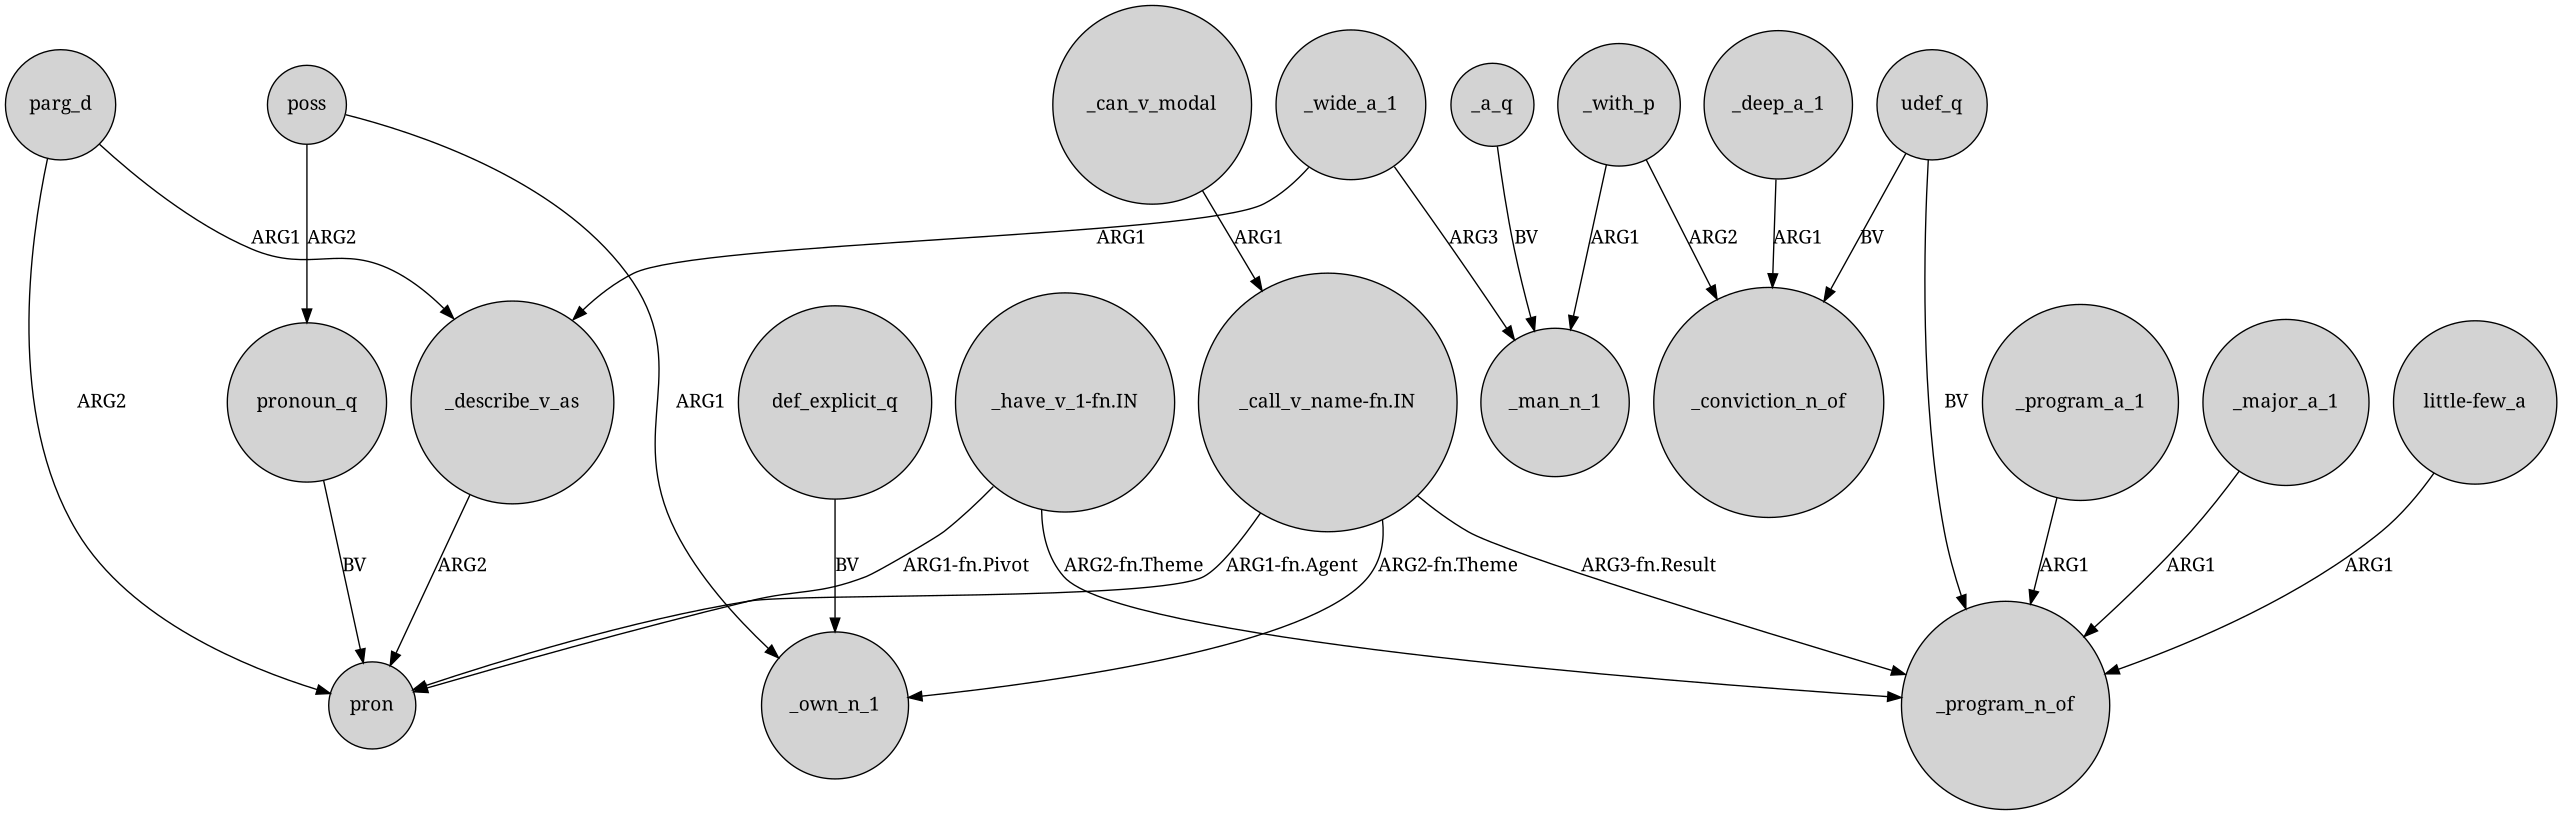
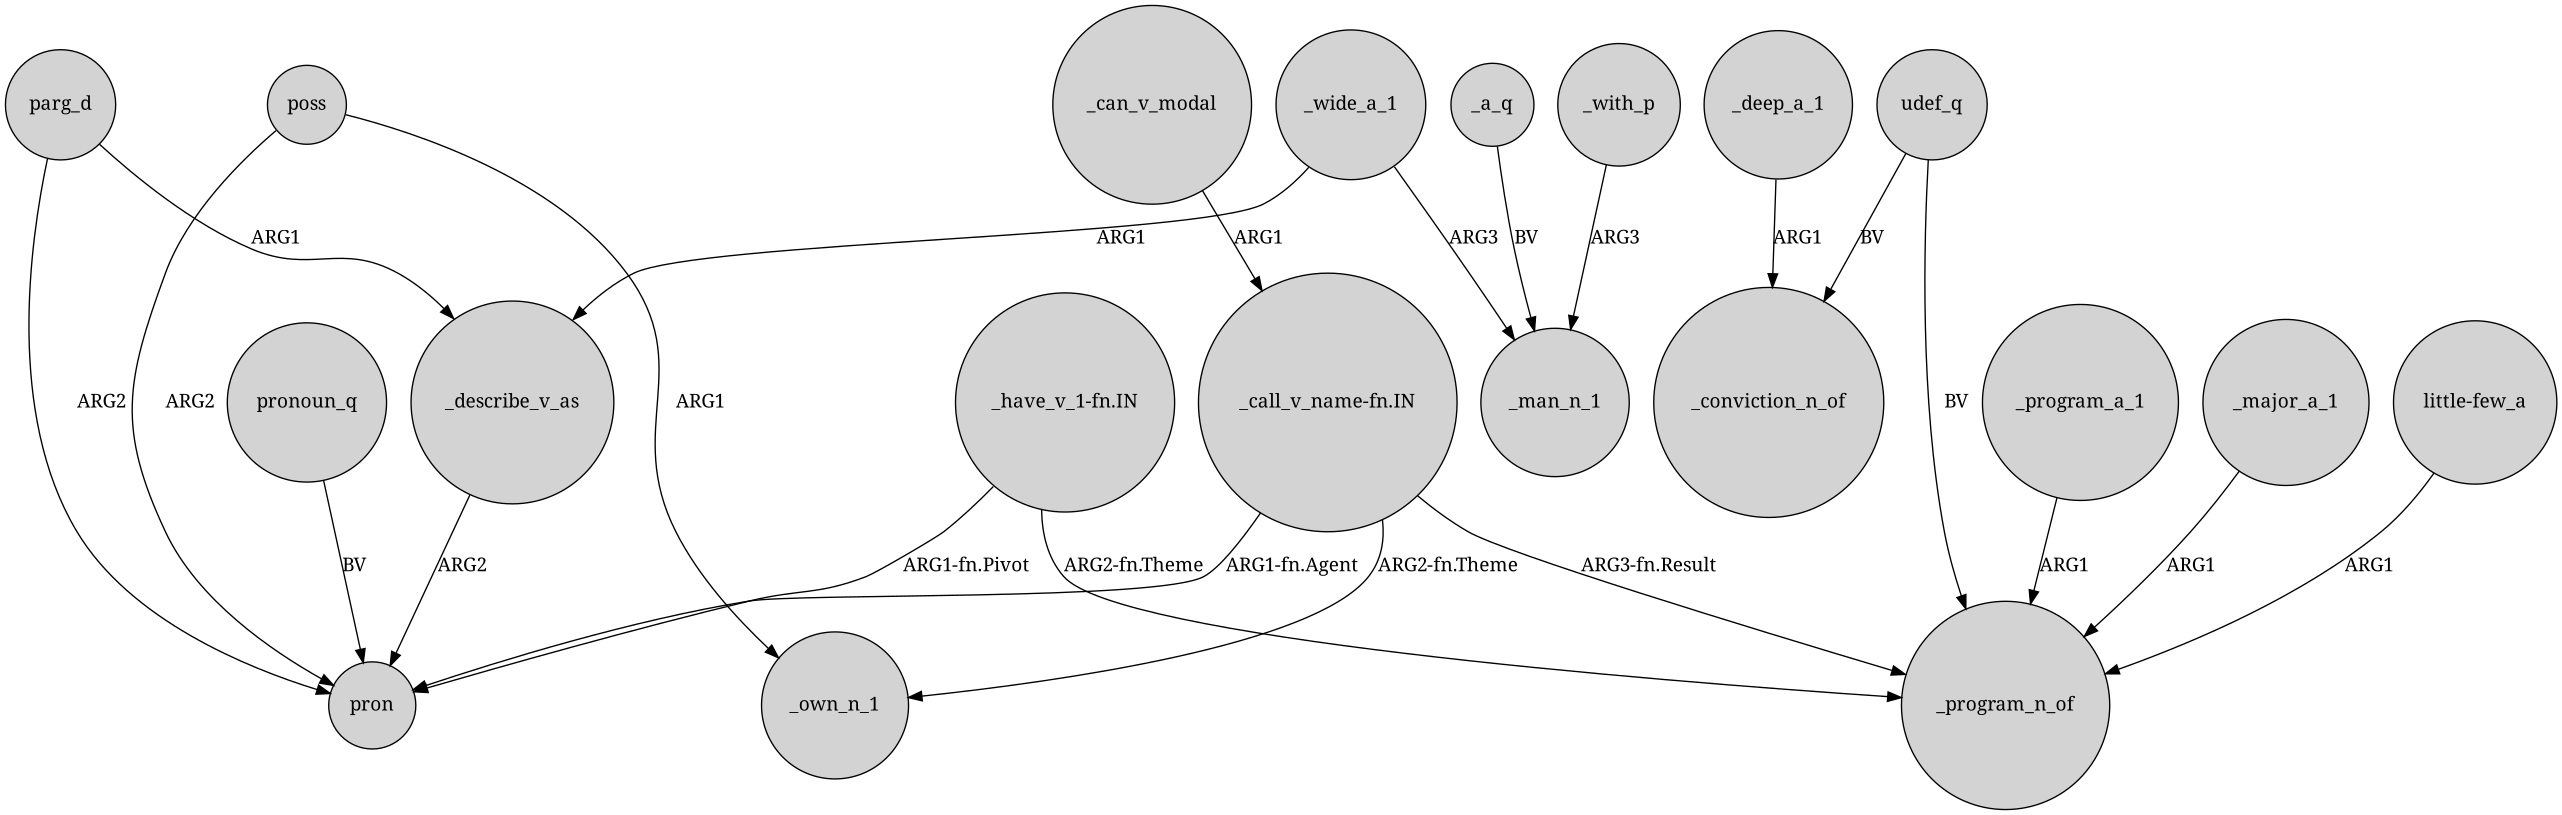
(1679, 223) -> none
(307, 227) -> (133, 420)
(1616, 239) -> (1616, 239)
(835, 402) -> none
